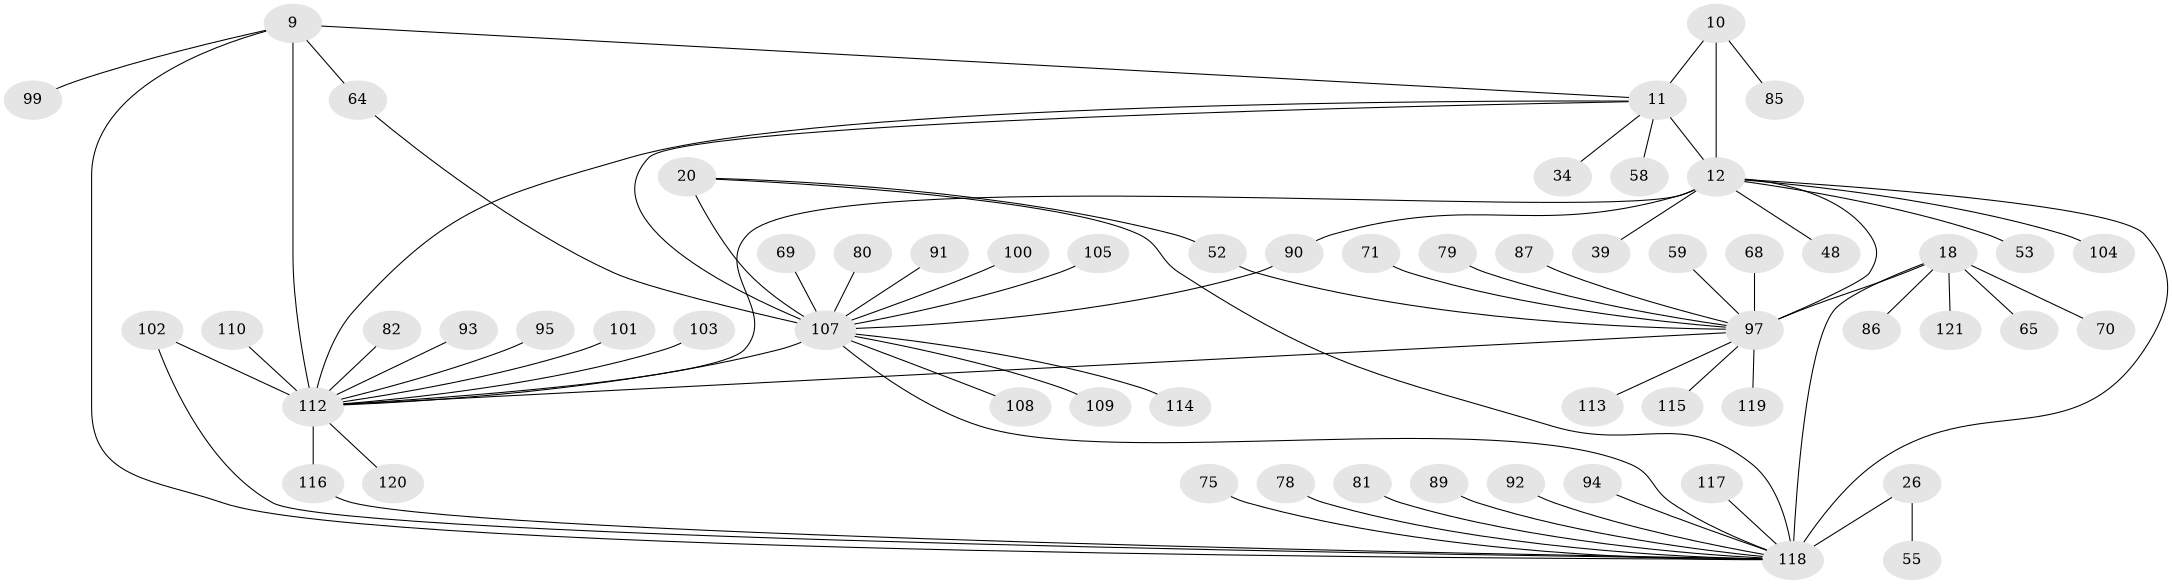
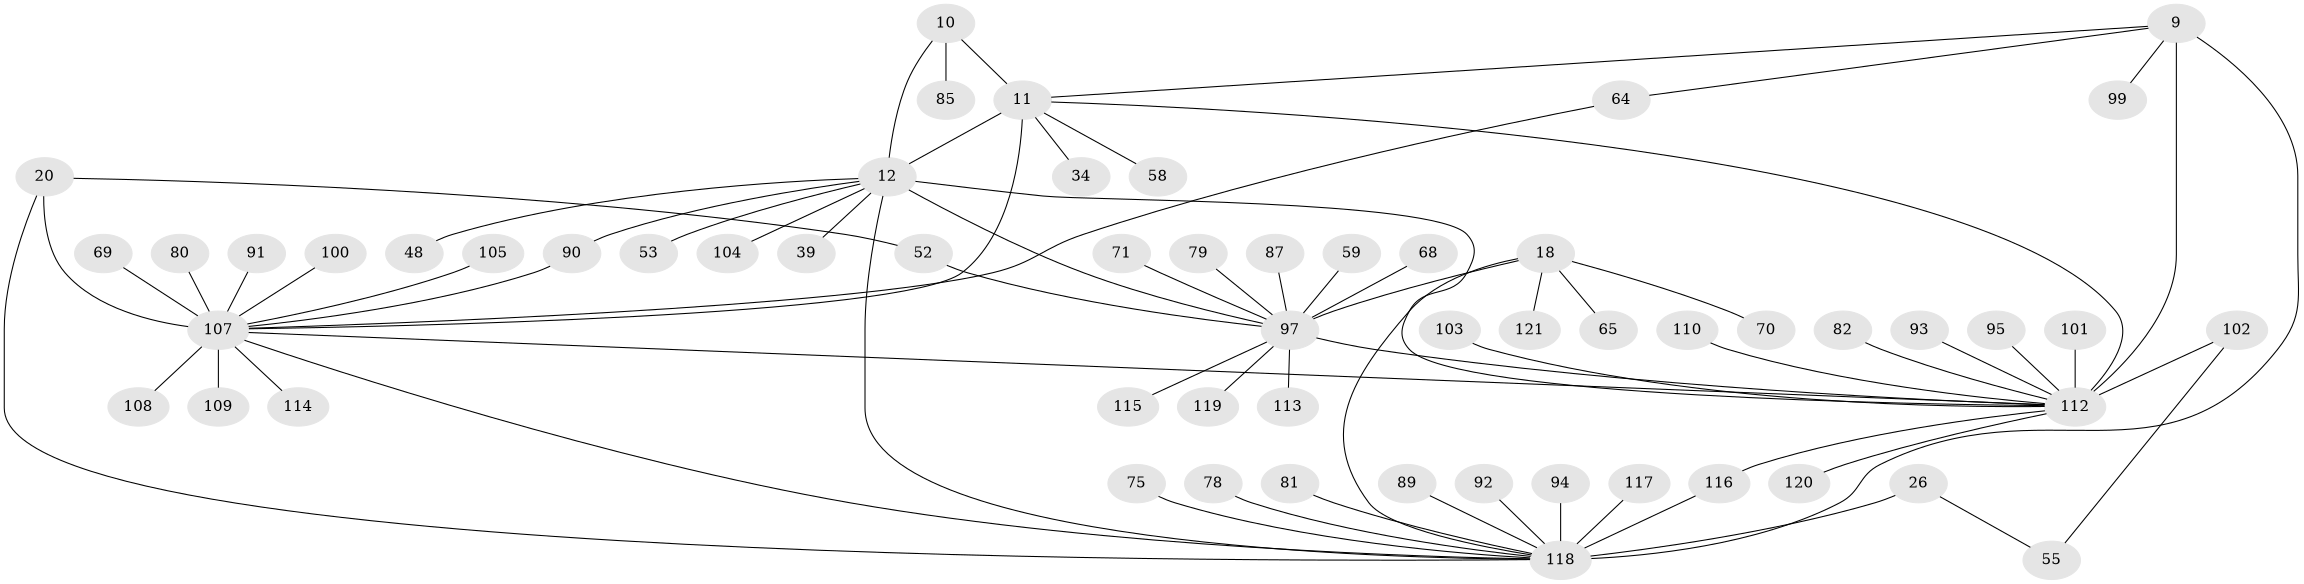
(1872, 330) -> none
(540, 528) -> (2144, 445)
